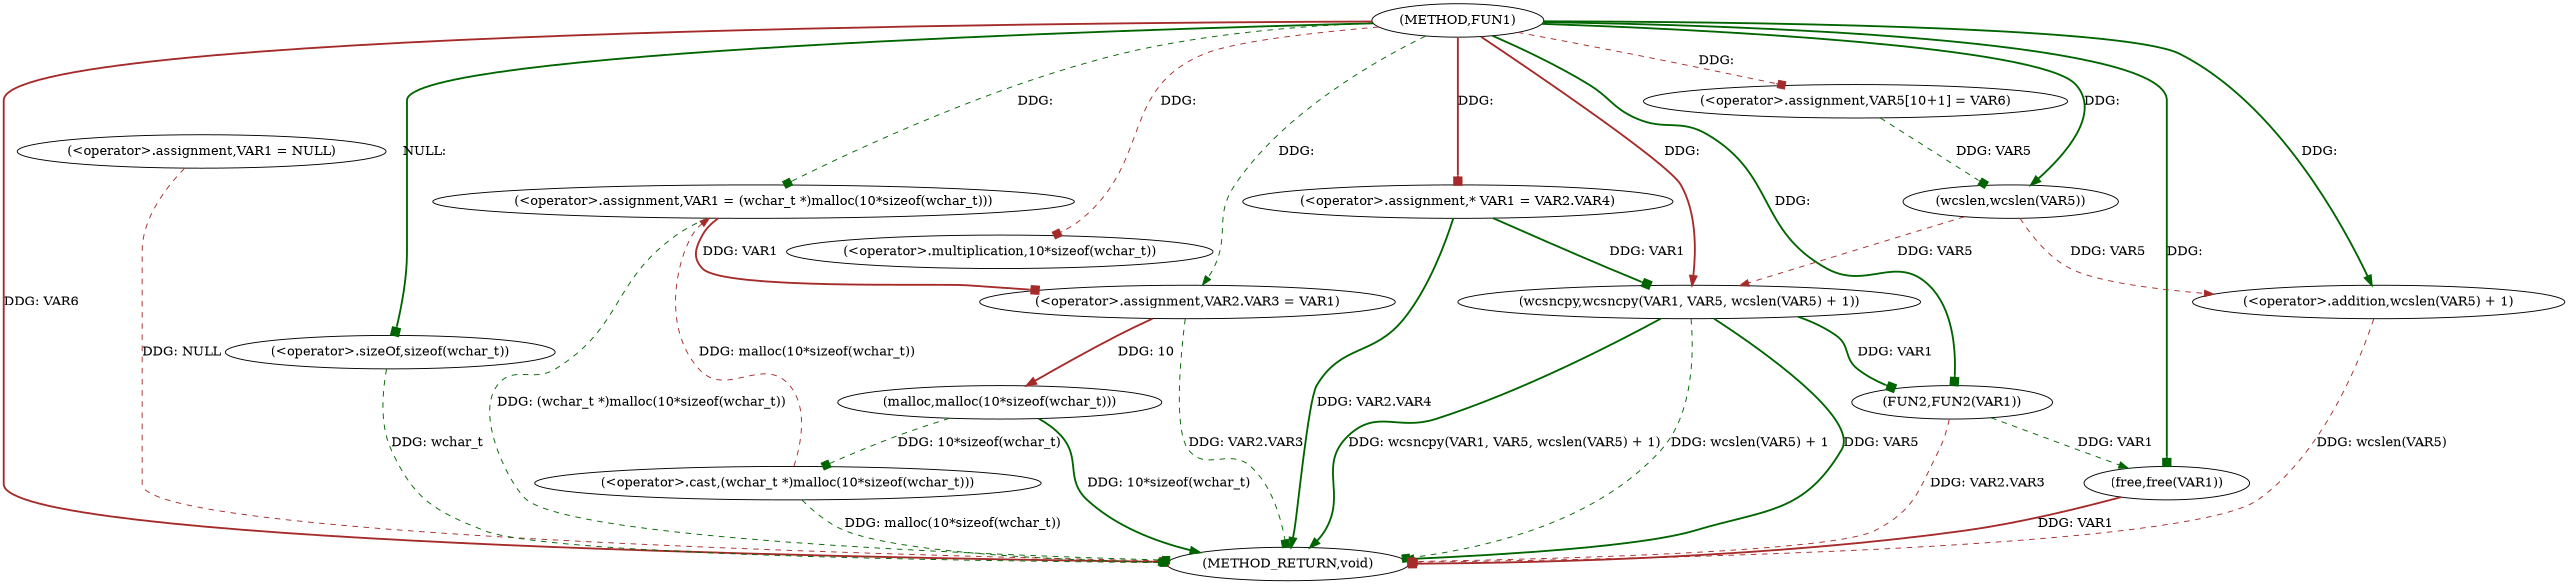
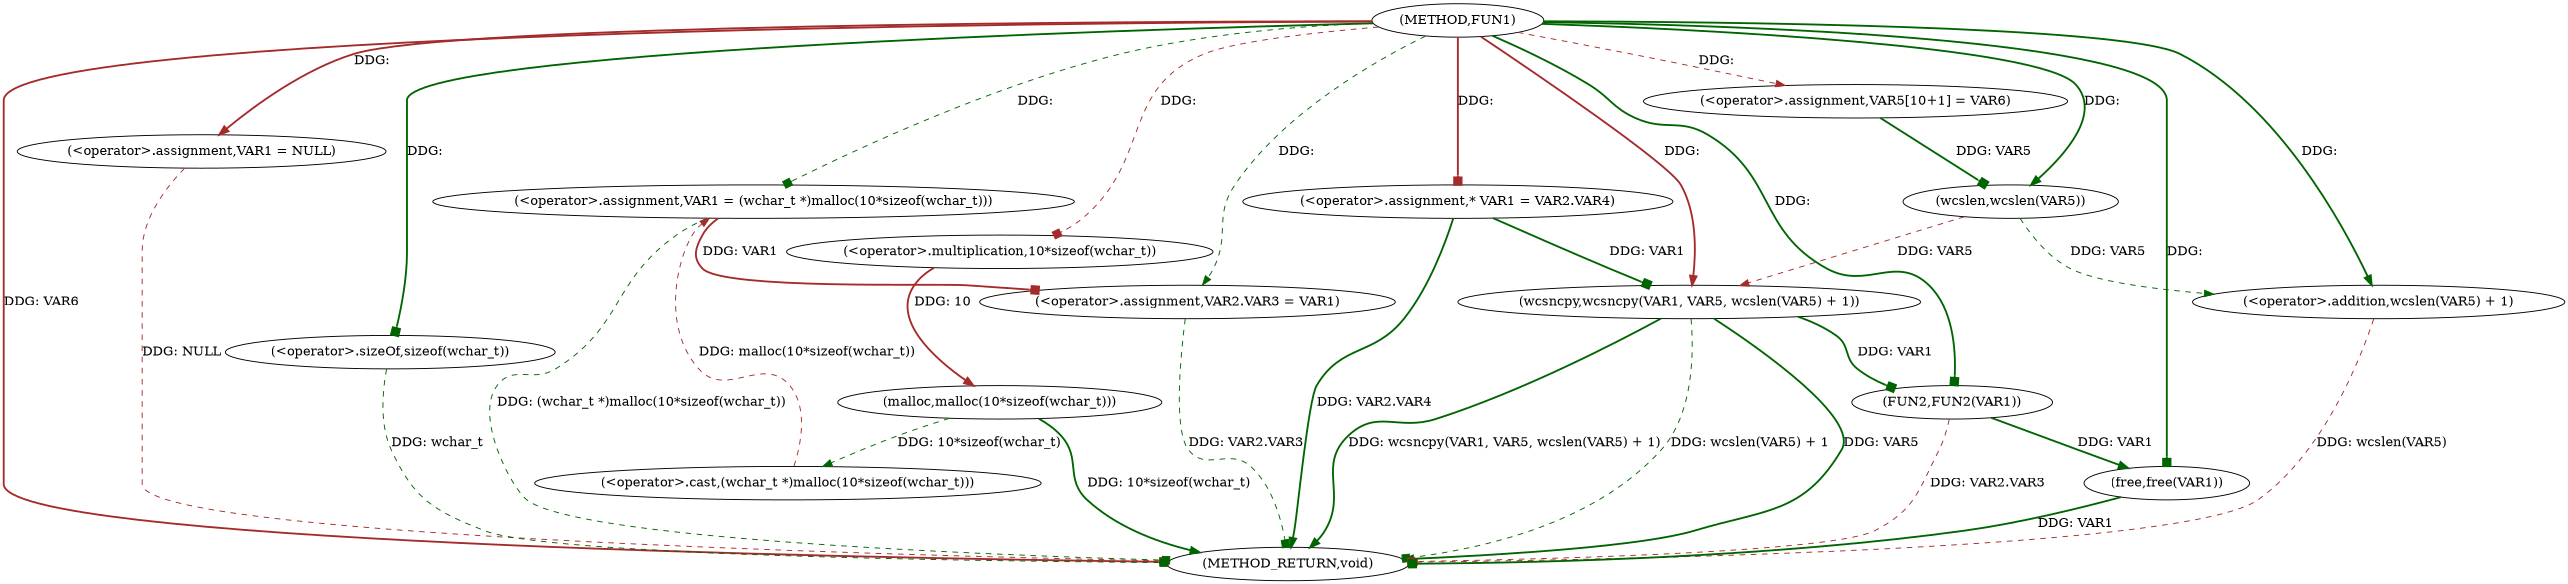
none -> (788, 27)
(1647, 57) -> (1647, 57)
(1929, 149) -> (1929, 149)
(427, 151) -> (427, 151)
(2101, 279) -> (2101, 279)
(1093, 348) -> (915, 329)
(890, 439) -> (890, 439)
(2055, 441) -> (2055, 441)
(892, 543) -> none
(1860, 543) -> (1860, 543)
